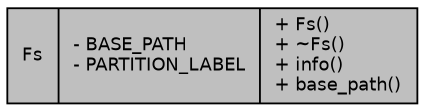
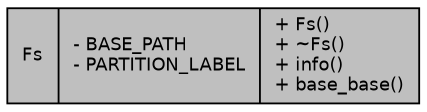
(339, 85) -> (340, 85)
